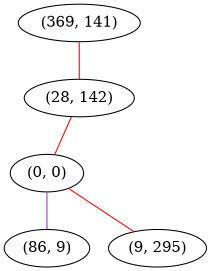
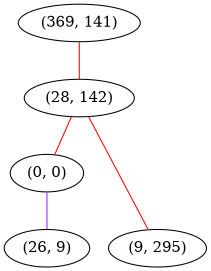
(101, 210) -> (118, 173)
(47, 248) -> (47, 248)
